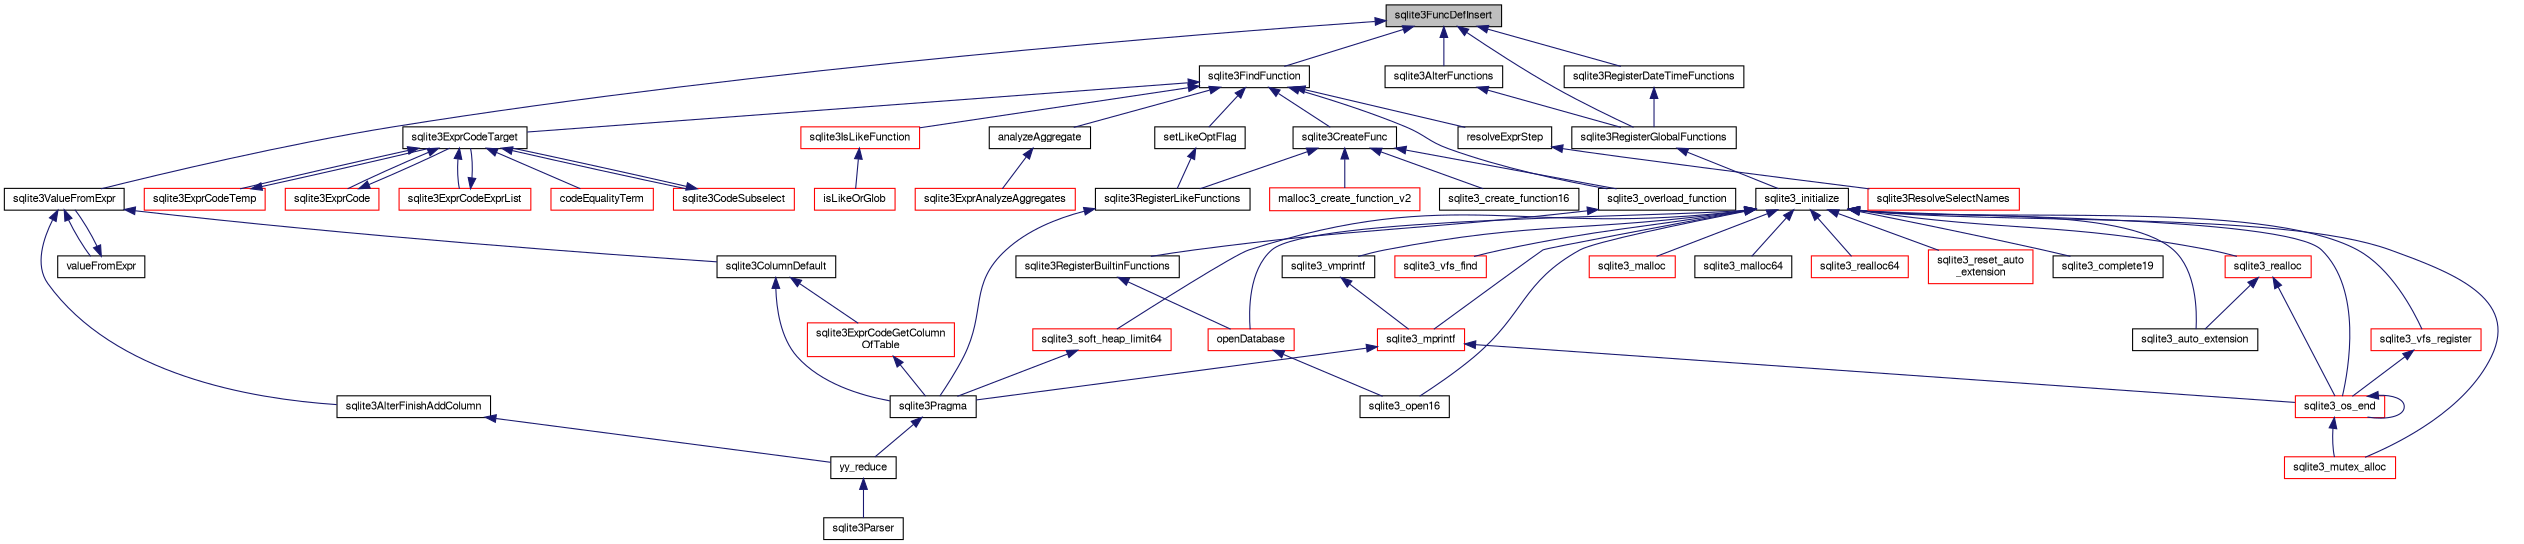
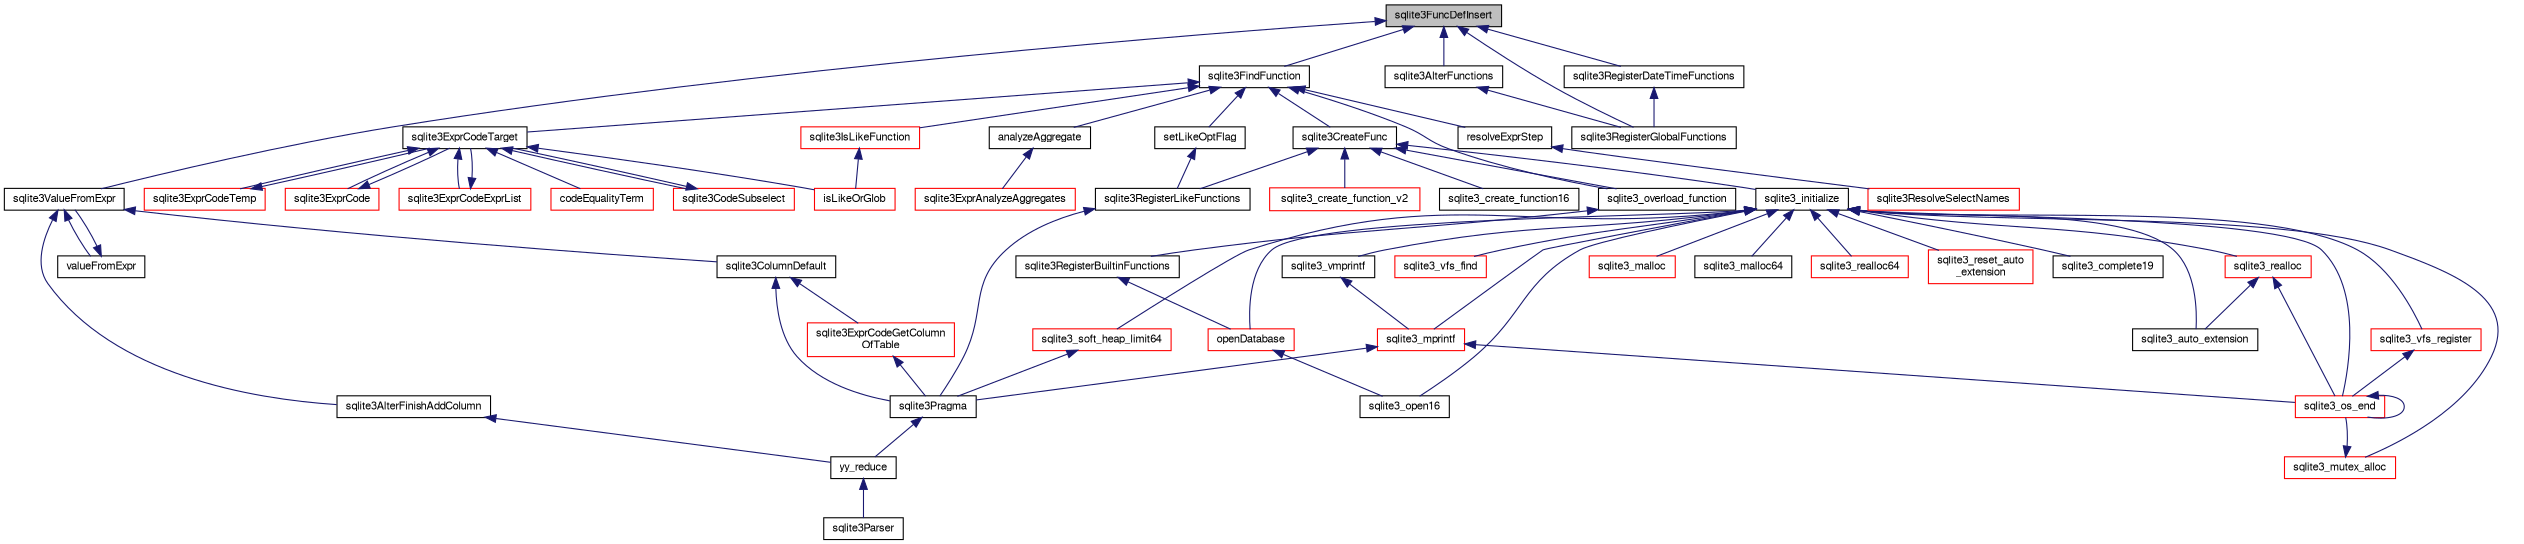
(1710, 161) -> (1582, 166)
none -> (677, 168)
(1345, 199) -> (1345, 199)
(2333, 443) -> (2347, 432)
